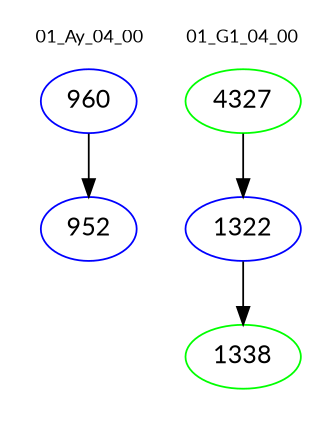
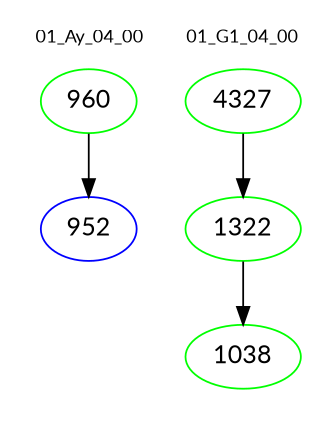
(89, 101) -> (89, 101)
(243, 229) -> (243, 229)
(243, 357) -> (243, 357)
